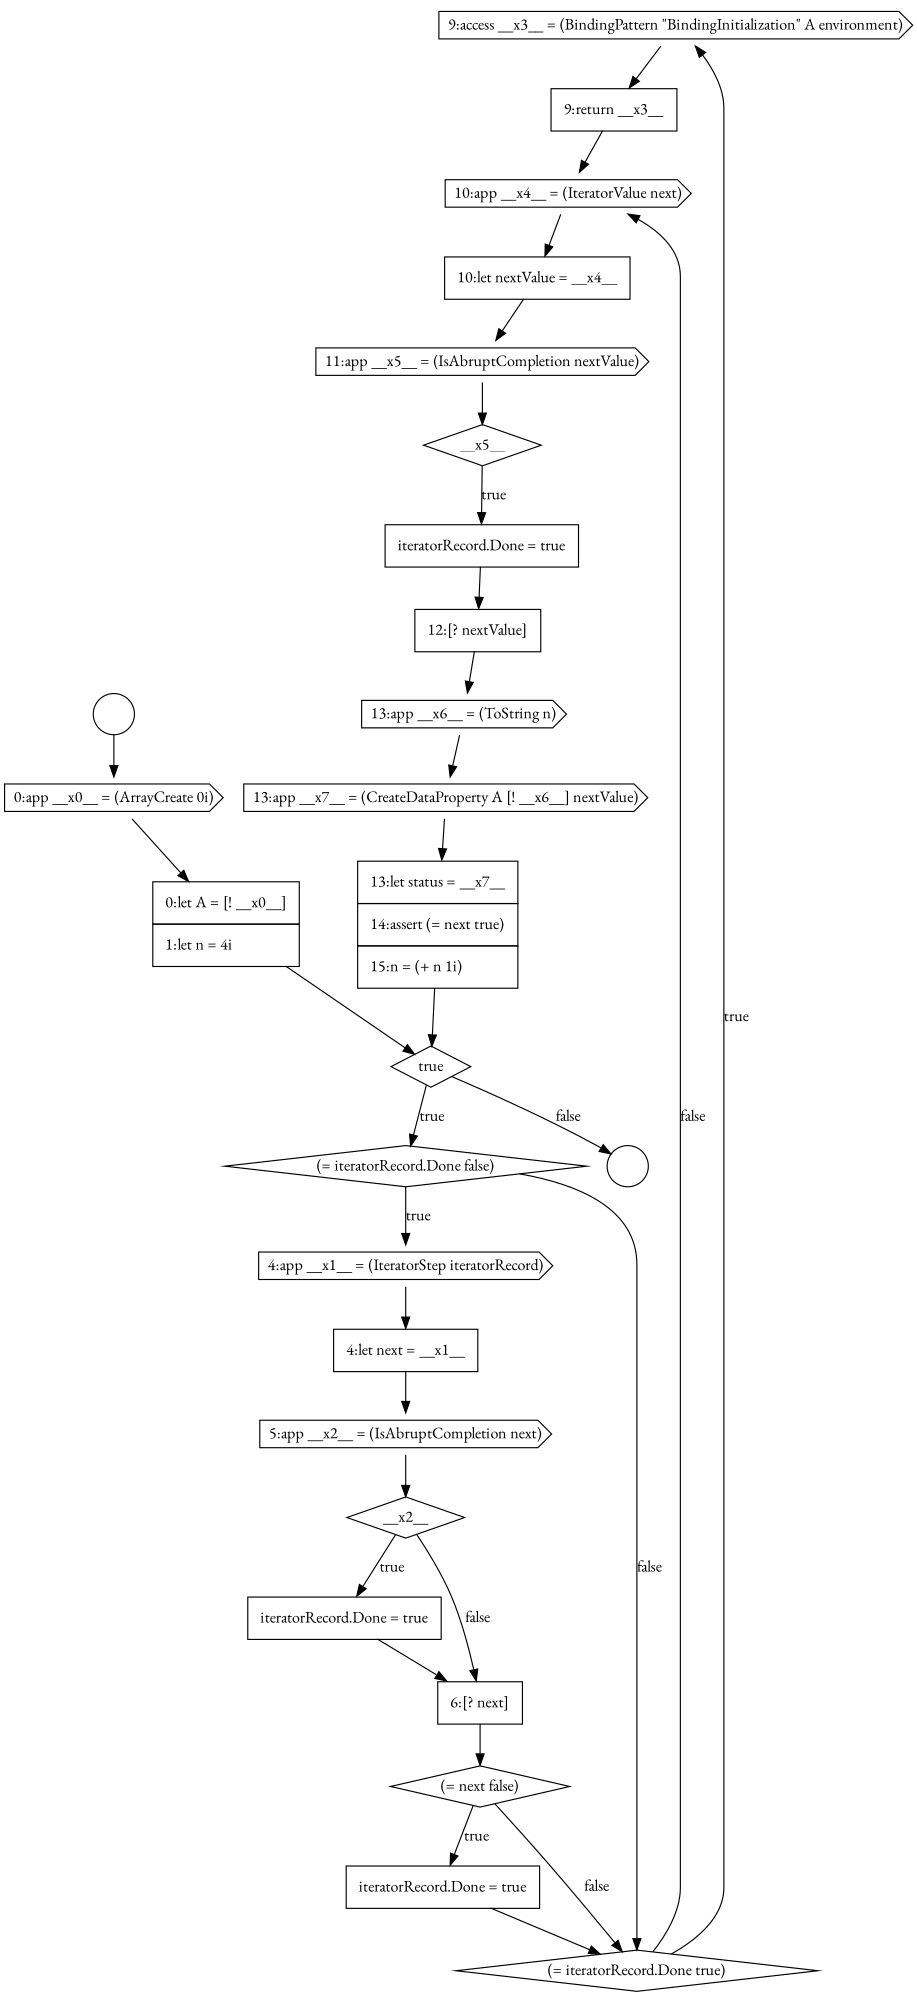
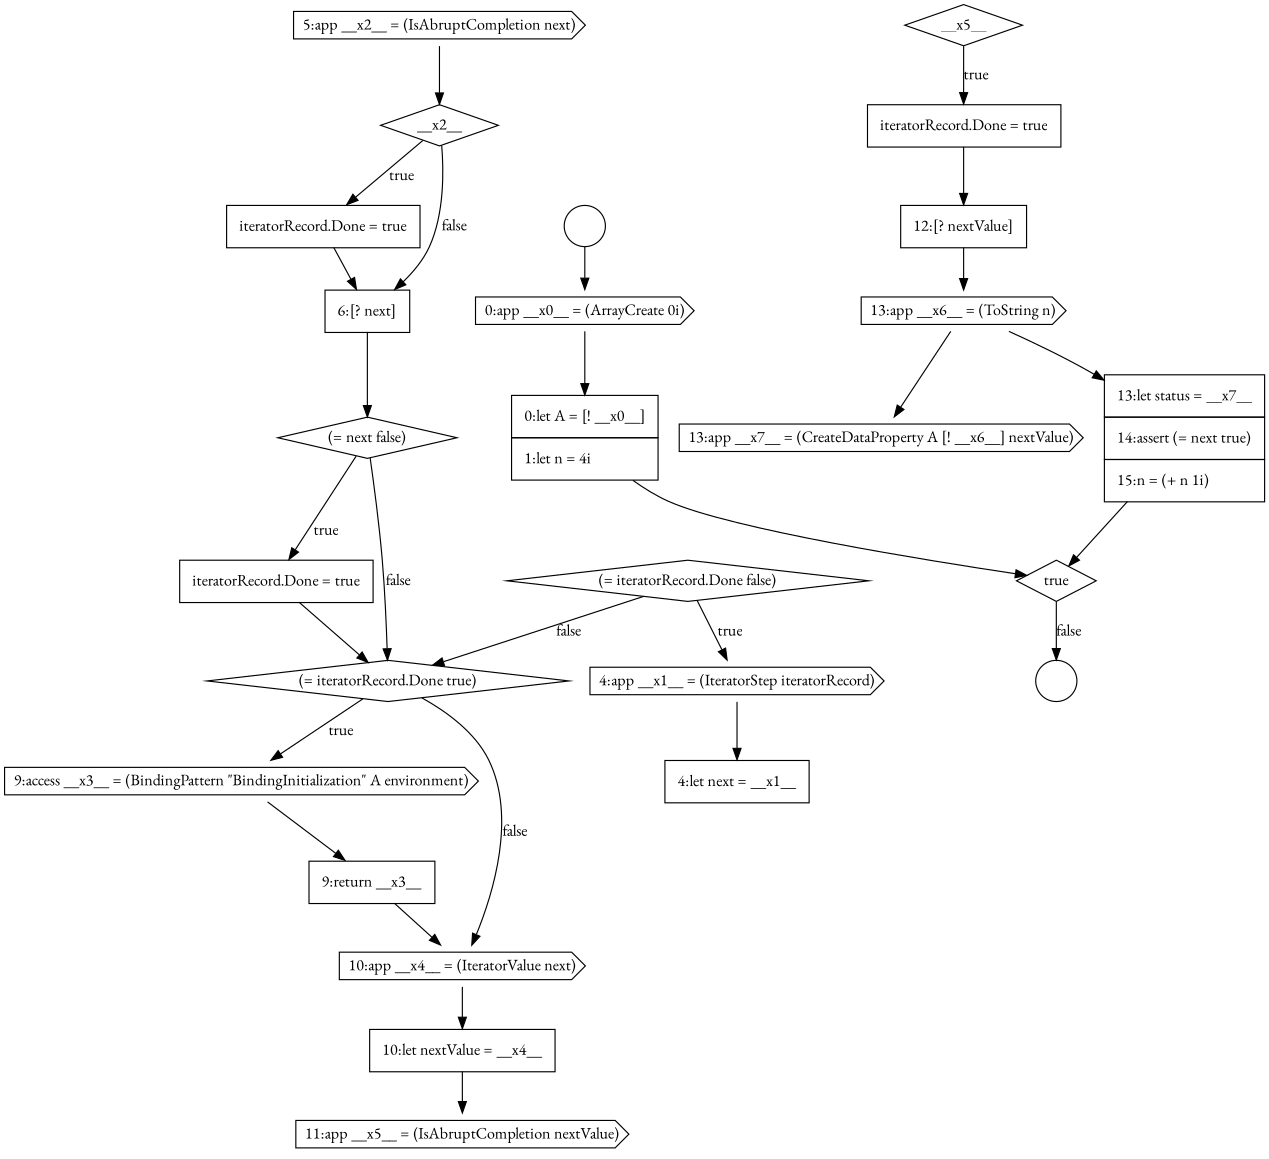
(482, 398) -> none
(444, 834) -> (1052, 352)
(420, 1110) -> none
(406, 1386) -> none
